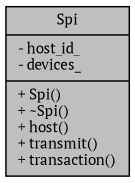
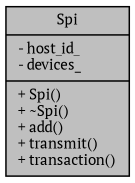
(44, 128) -> (41, 128)
